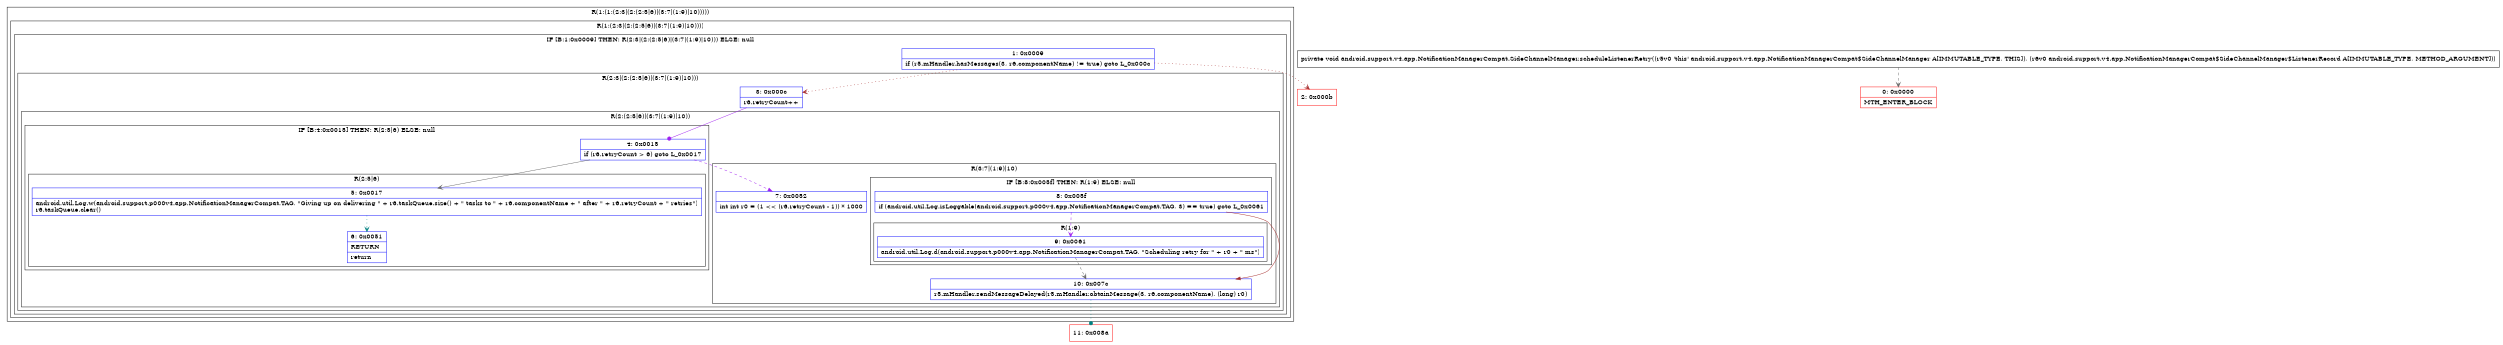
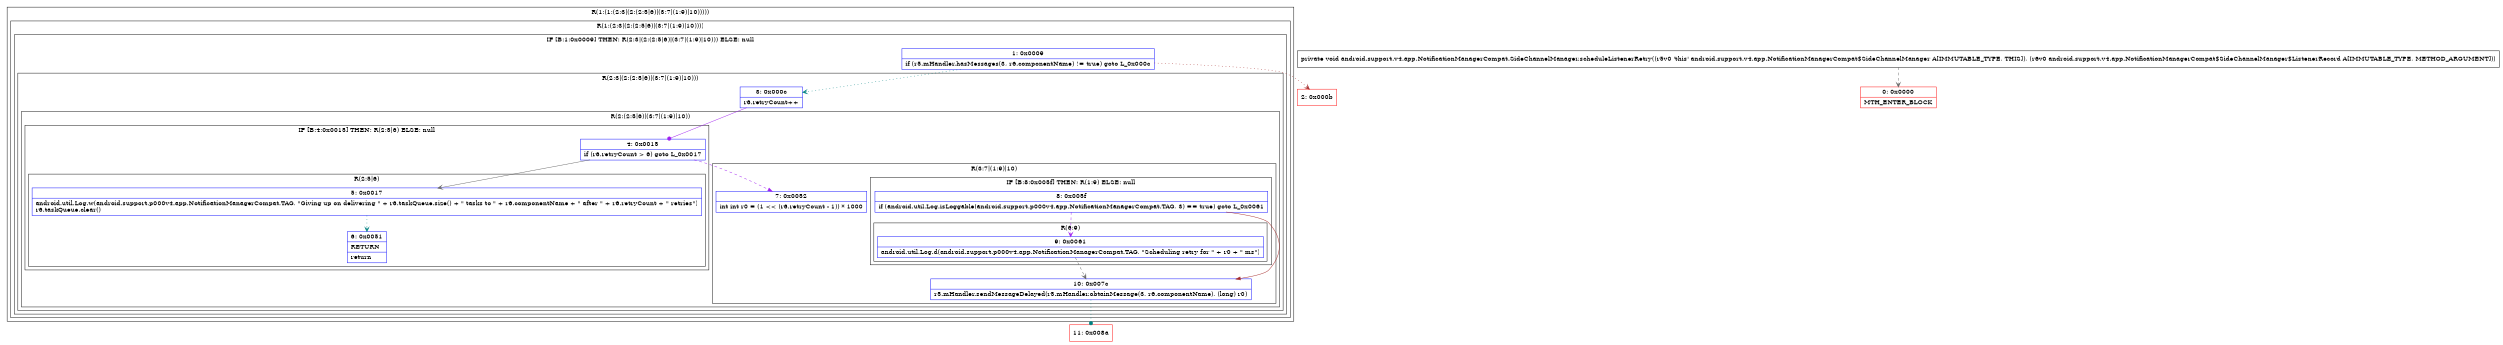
(884, 81) -> (884, 81)
(1070, 228) -> (1070, 228)
